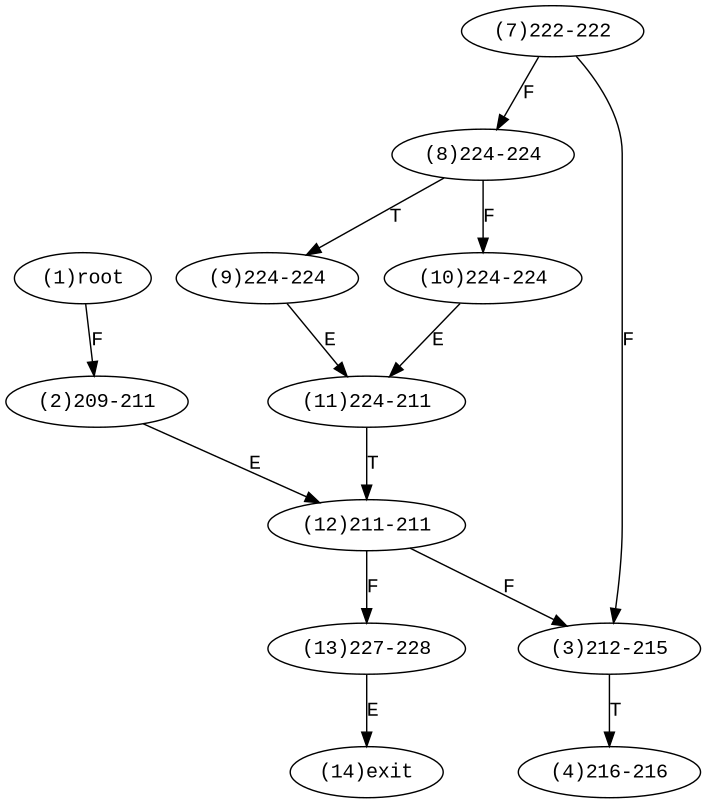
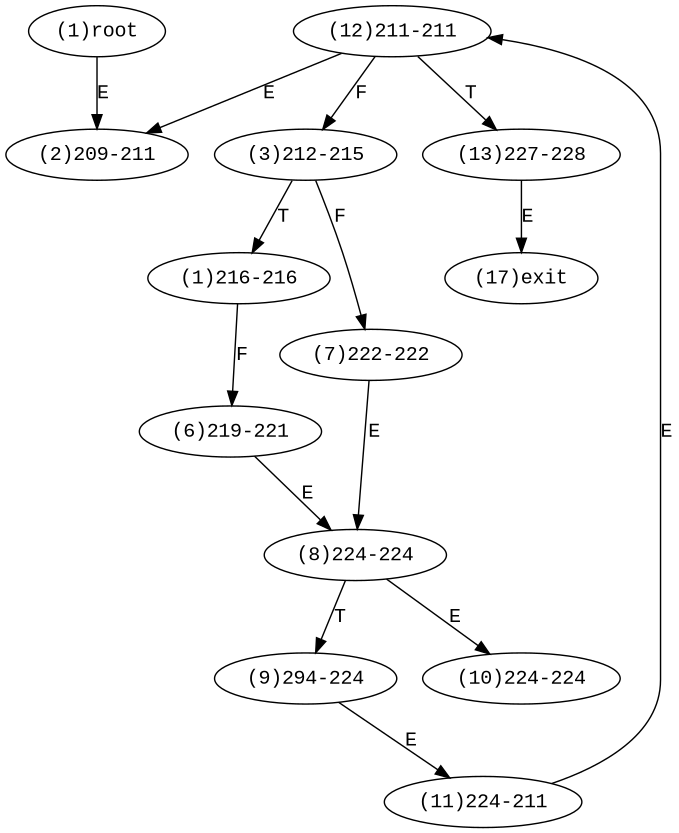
(529, 93) -> (375, 432)
(489, 216) -> (455, 617)
(267, 278) -> (306, 678)
(622, 326) -> (341, 247)
(430, 335) -> none
(98, 340) -> (103, 93)
none -> (230, 432)
(225, 460) -> (251, 91)
(373, 463) -> (667, 432)
(373, 587) -> (471, 93)
(367, 772) -> (521, 278)
(609, 772) -> (239, 278)
